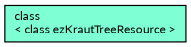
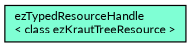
(95, 24) -> (95, 24)
